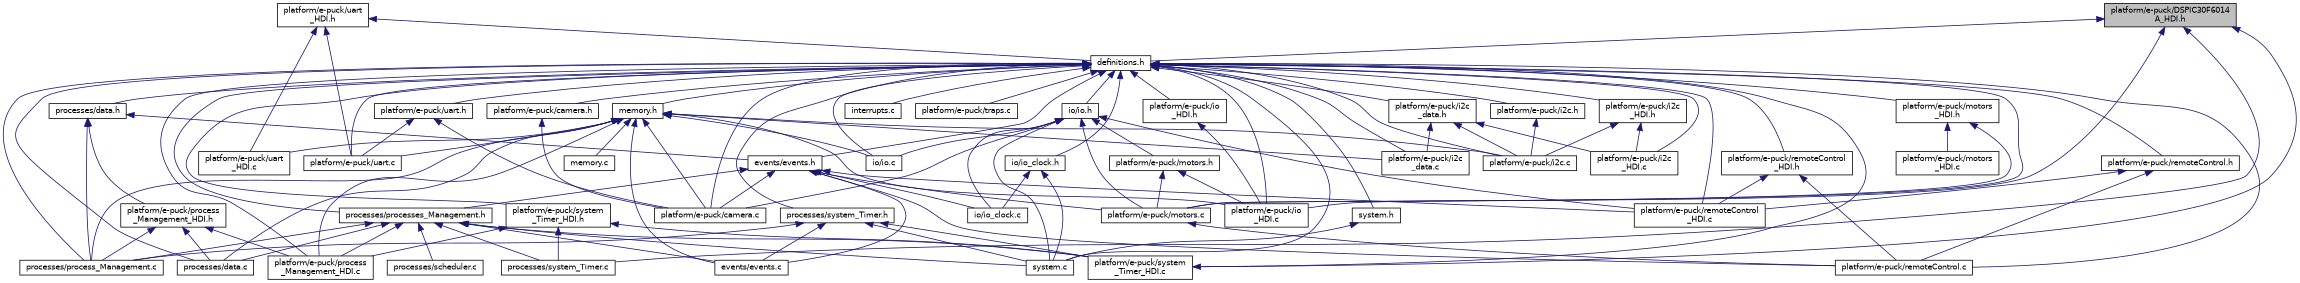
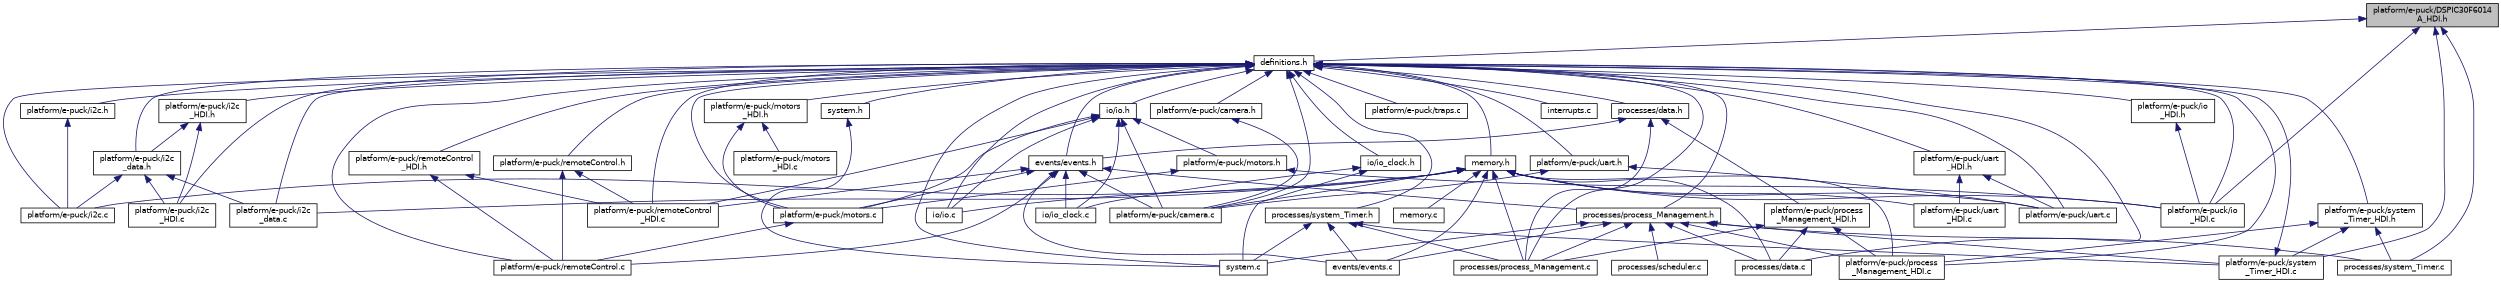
(734, 40) -> (1738, 97)
(1578, 141) -> (167, 140)
(999, 178) -> none
(416, 215) -> (1649, 215)
